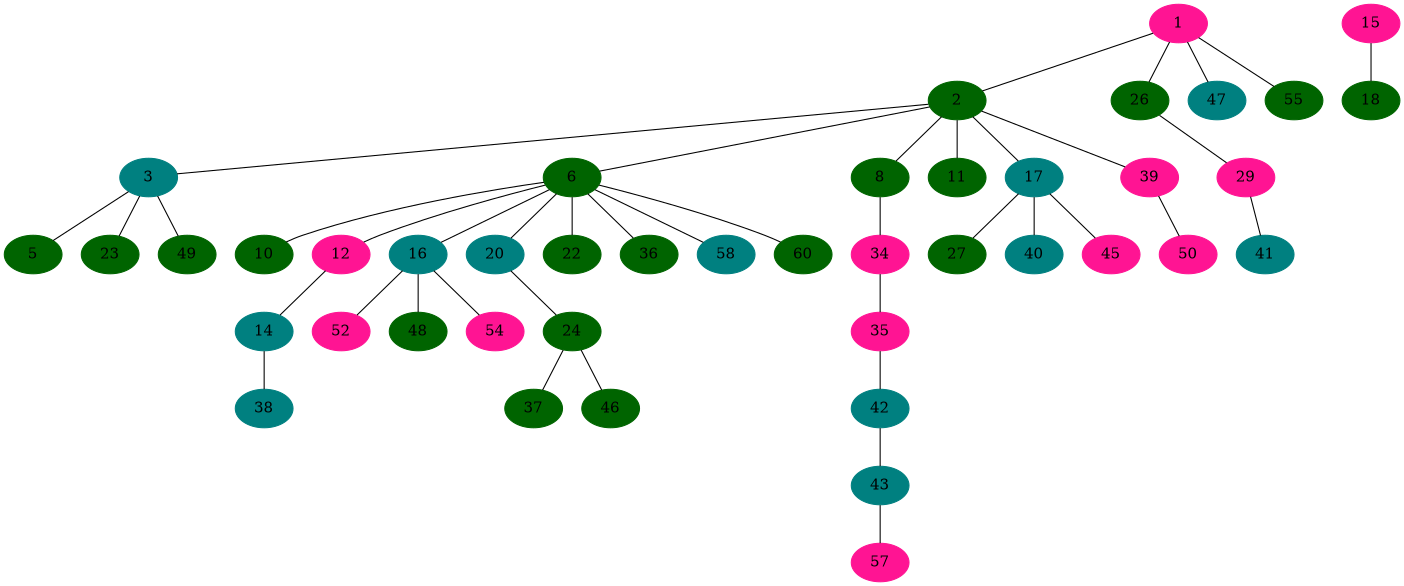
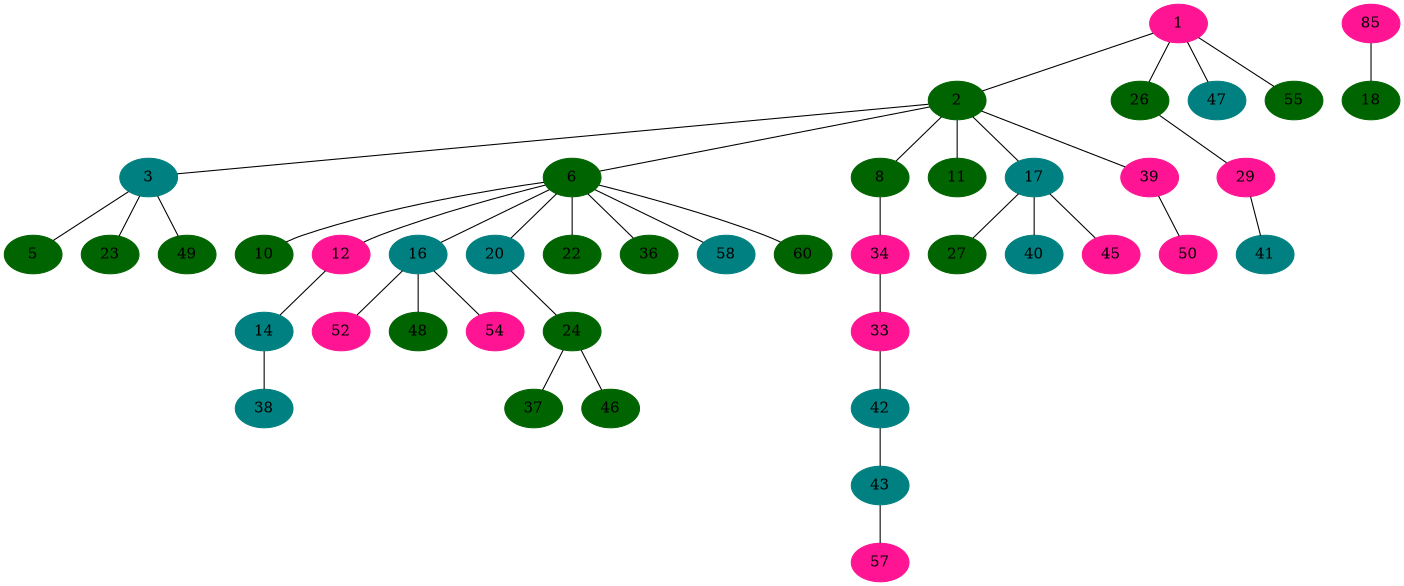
(1371, 24) -> (1371, 24)
(880, 332) -> (880, 332)
